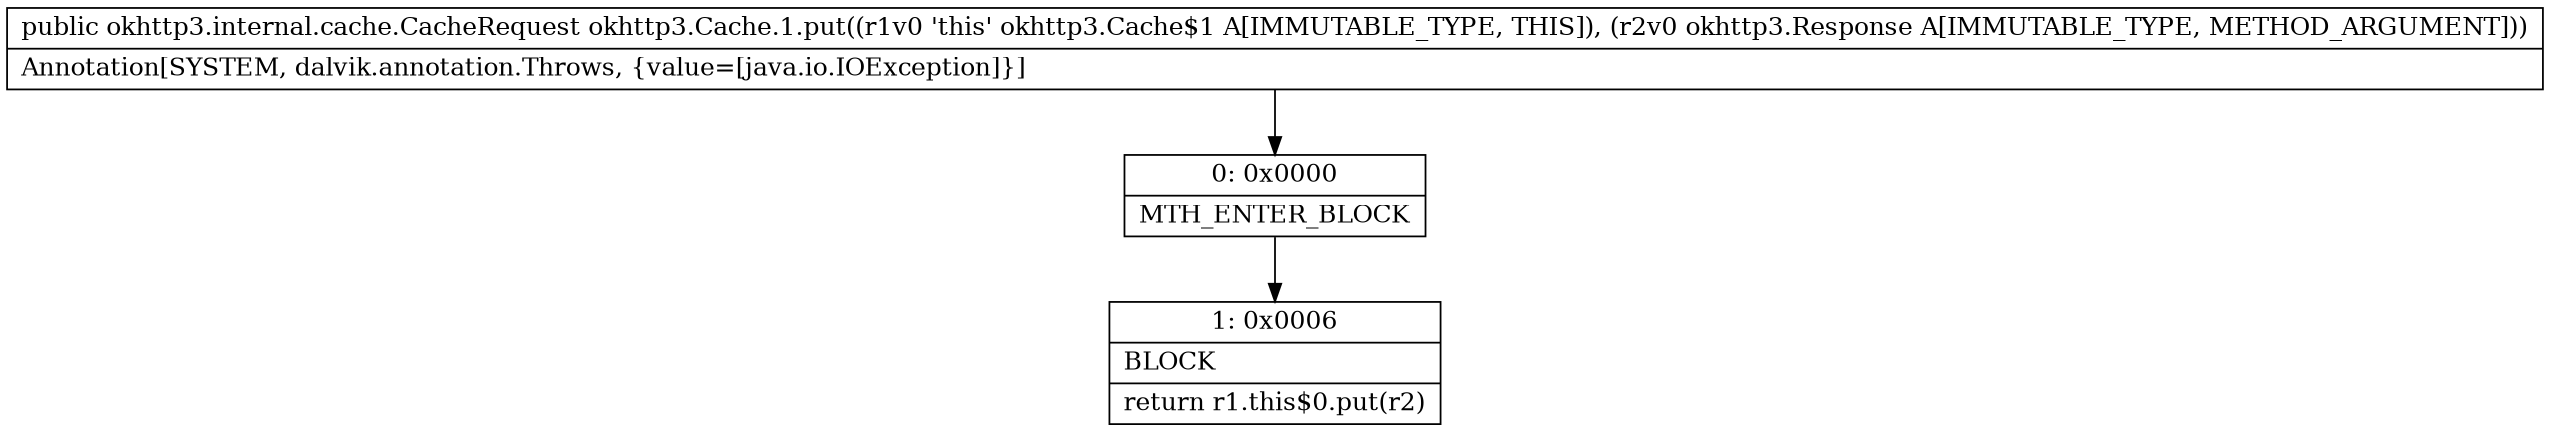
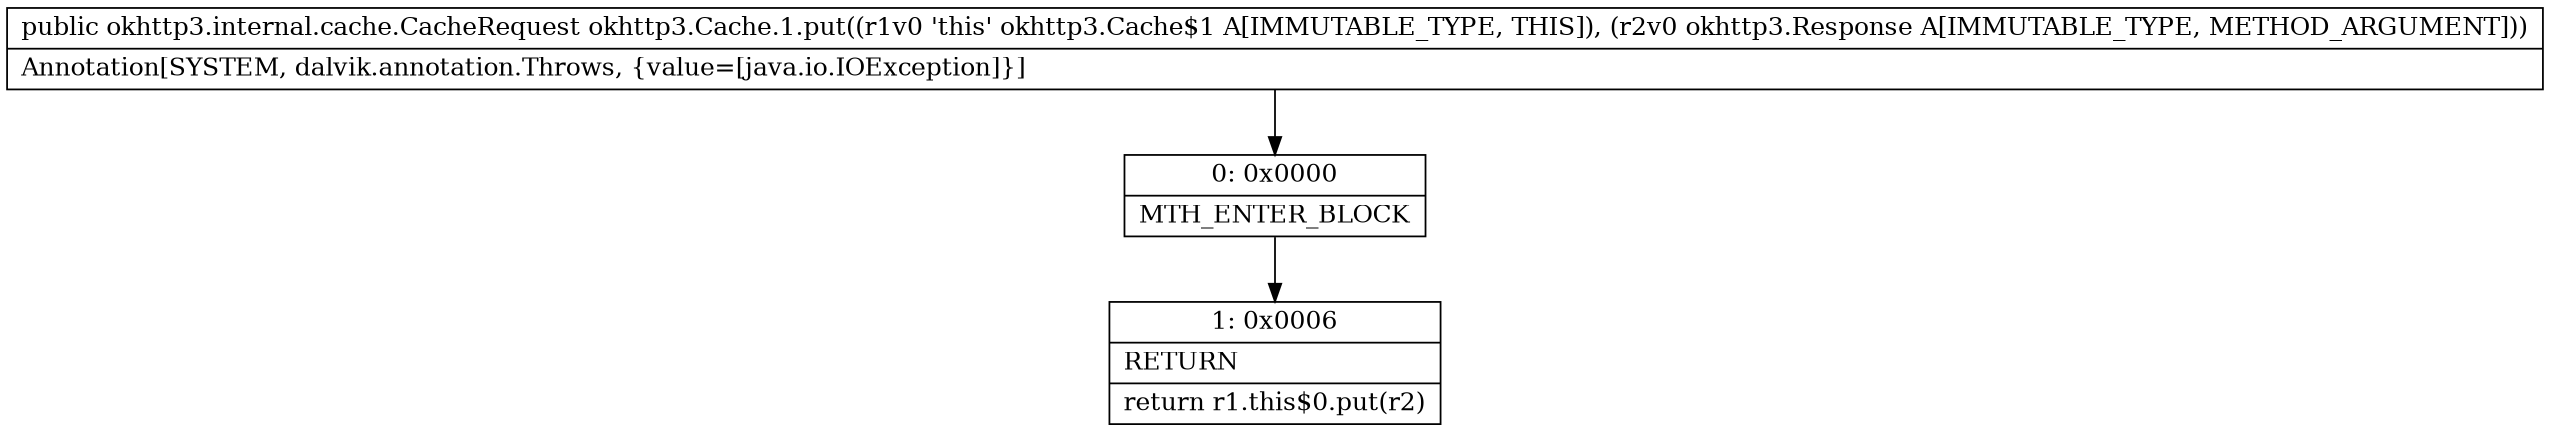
(1170, 362) -> (1181, 362)
